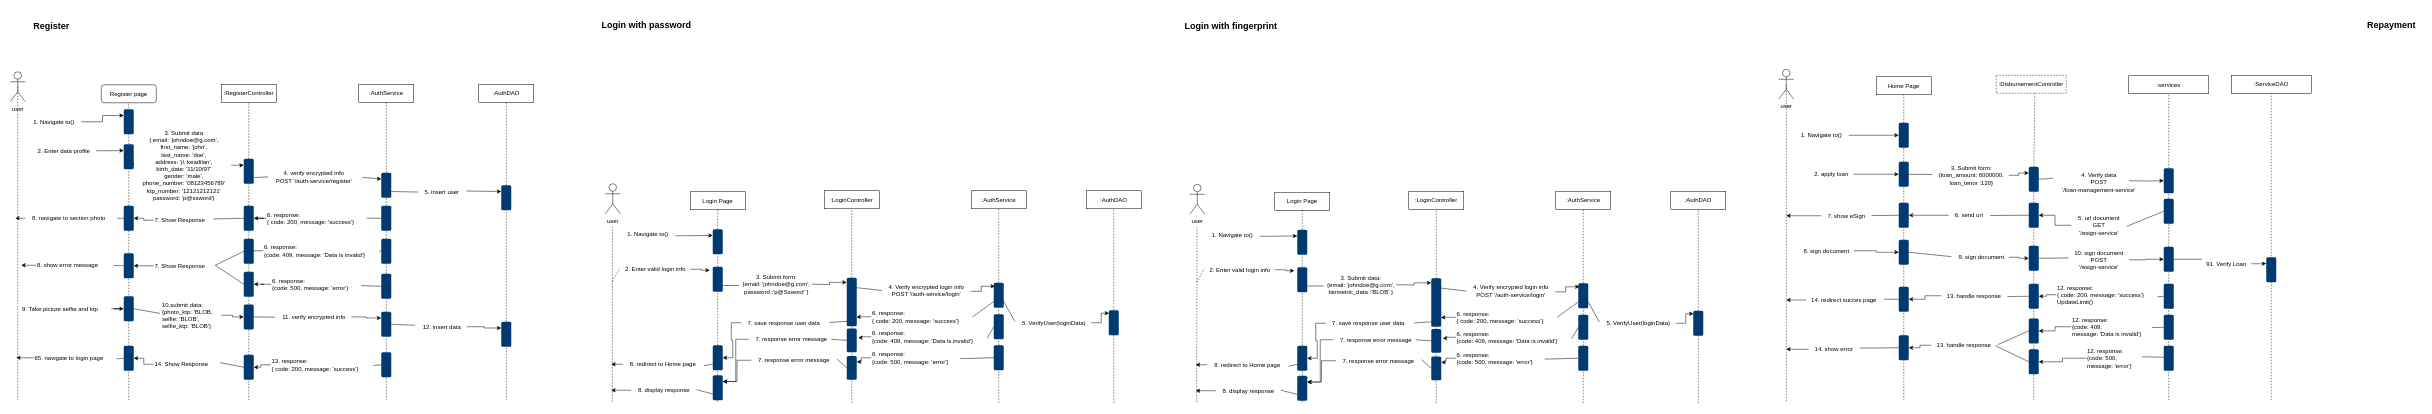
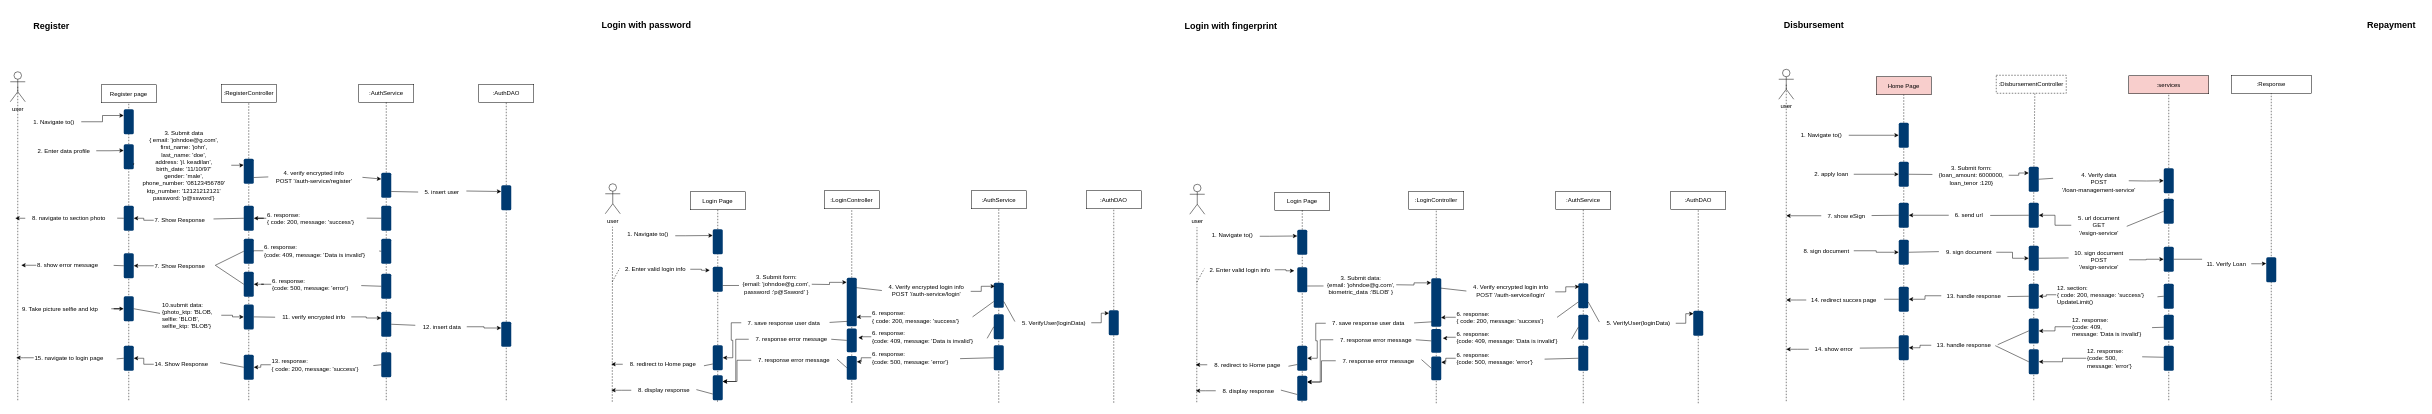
none -> (1814, 25)
(2271, 84) -> (2271, 84)
(2169, 85) -> (2169, 85)
(1904, 86) -> (1904, 86)
(129, 94) -> (129, 94)
(1981, 257) -> (1969, 252)
(2227, 264) -> (2227, 264)
(2104, 295) -> (2104, 295)
(72, 358) -> (72, 358)
